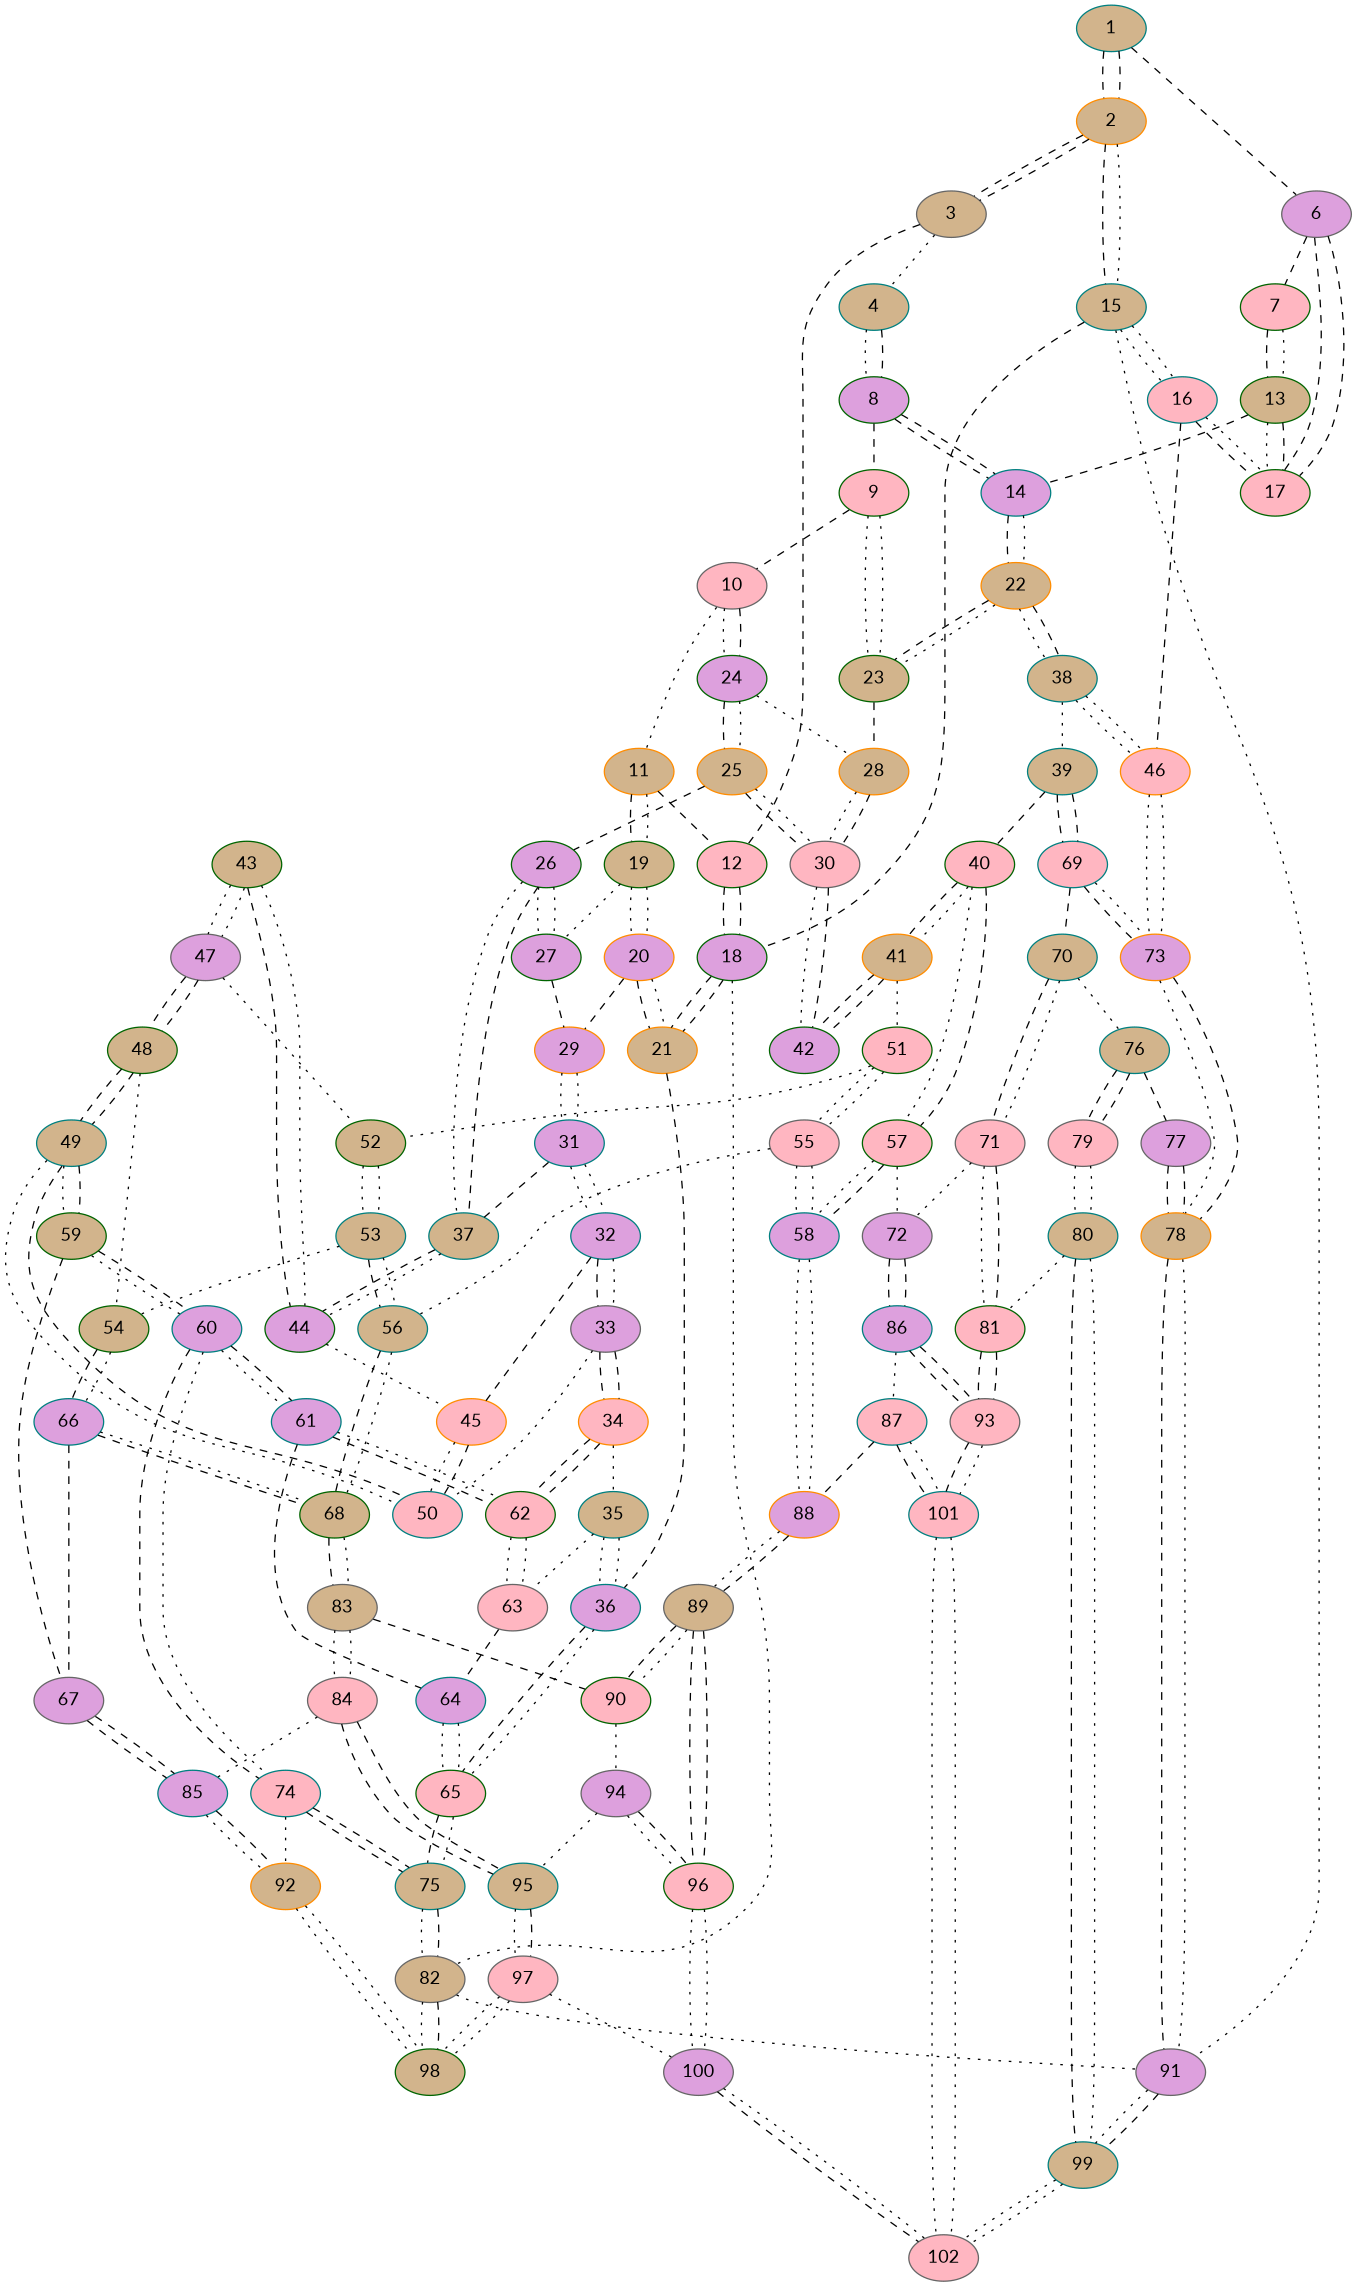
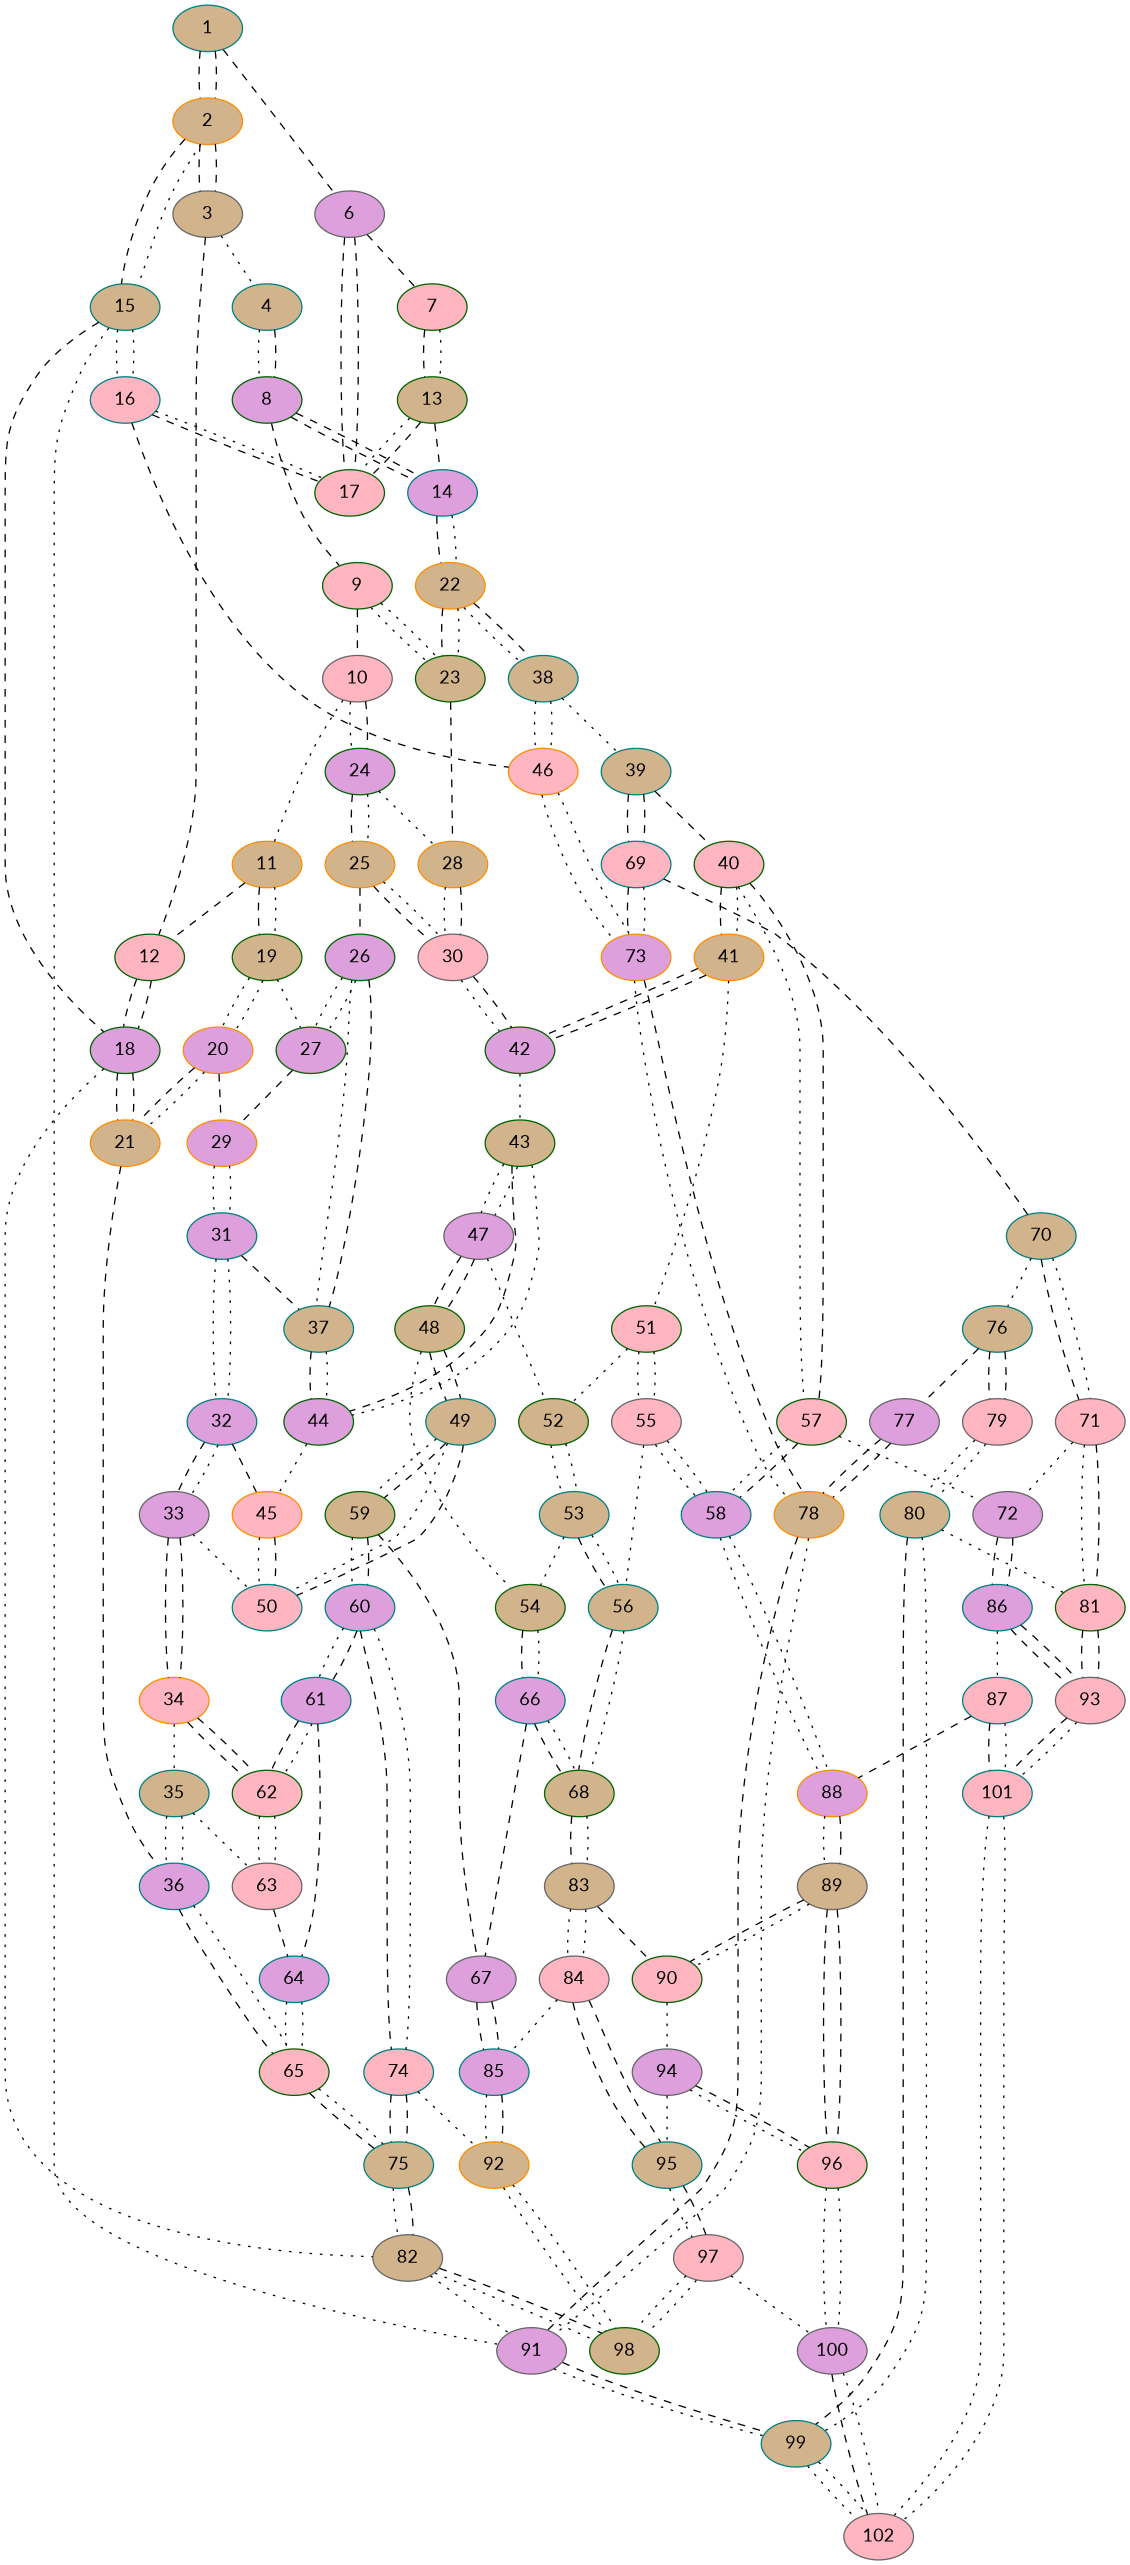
none -> (520, 1097)
